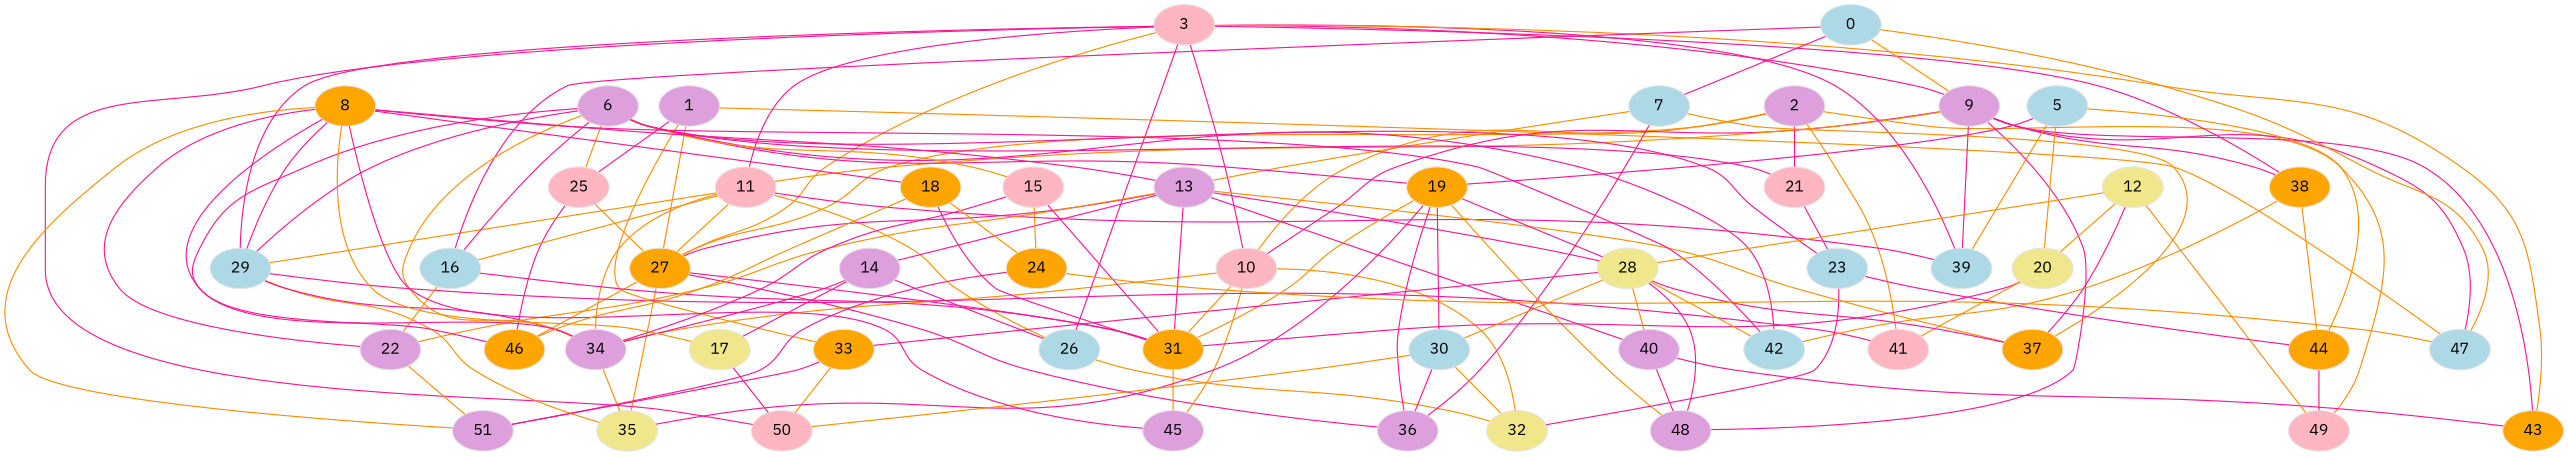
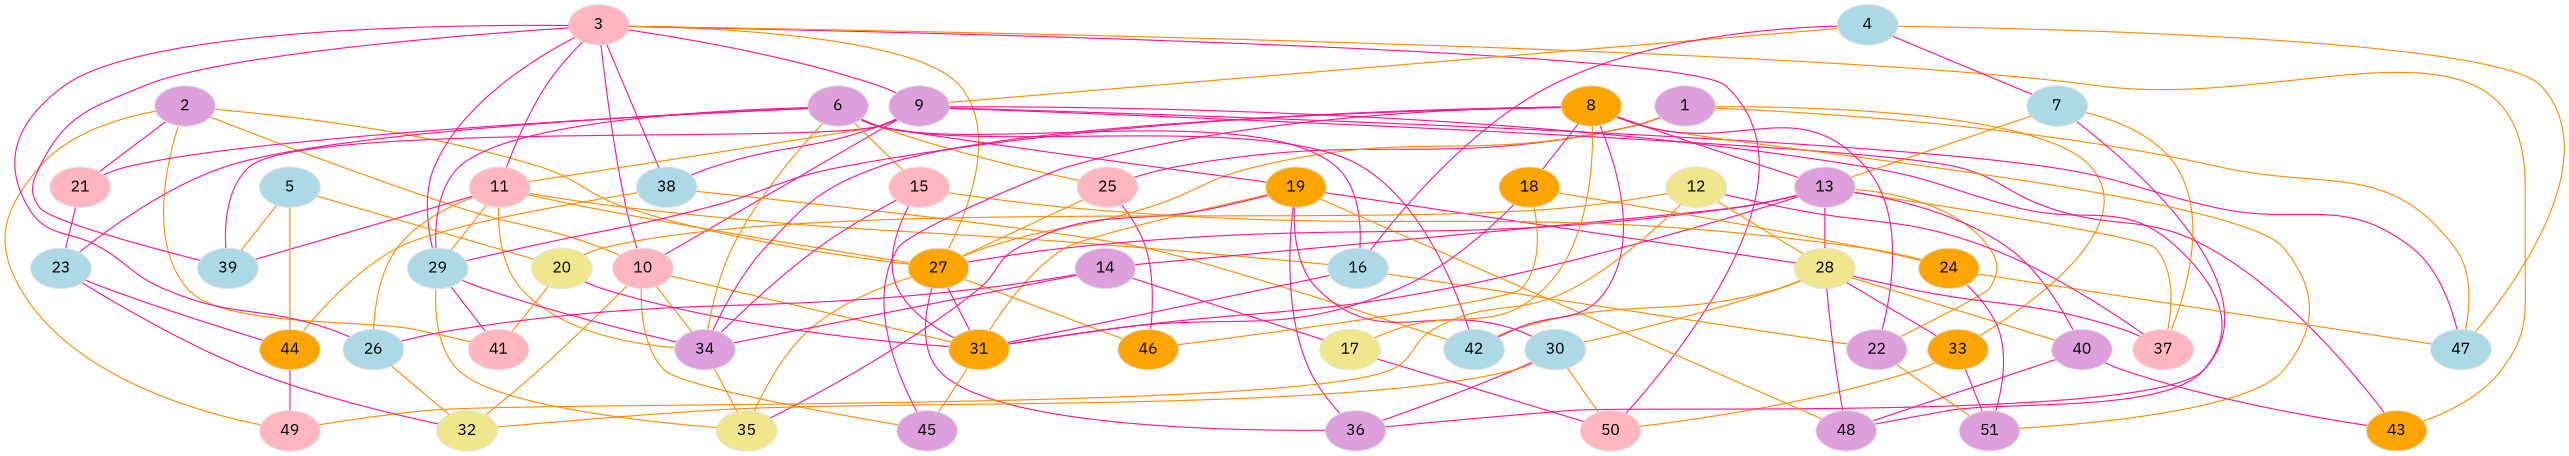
(1851, 25) -> (1868, 25)
(1766, 160) -> none
(2300, 187) -> (667, 187)
(221, 215) -> none
(2032, 350) -> (2163, 350)
